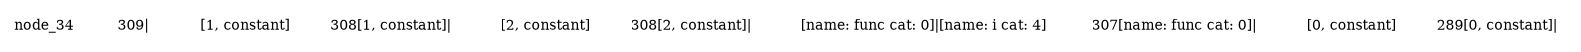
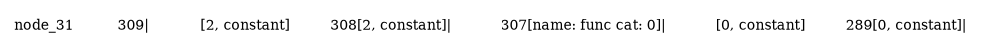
(44, 26) -> (44, 26)
(245, 26) -> none
(395, 26) -> none
(926, 26) -> none
